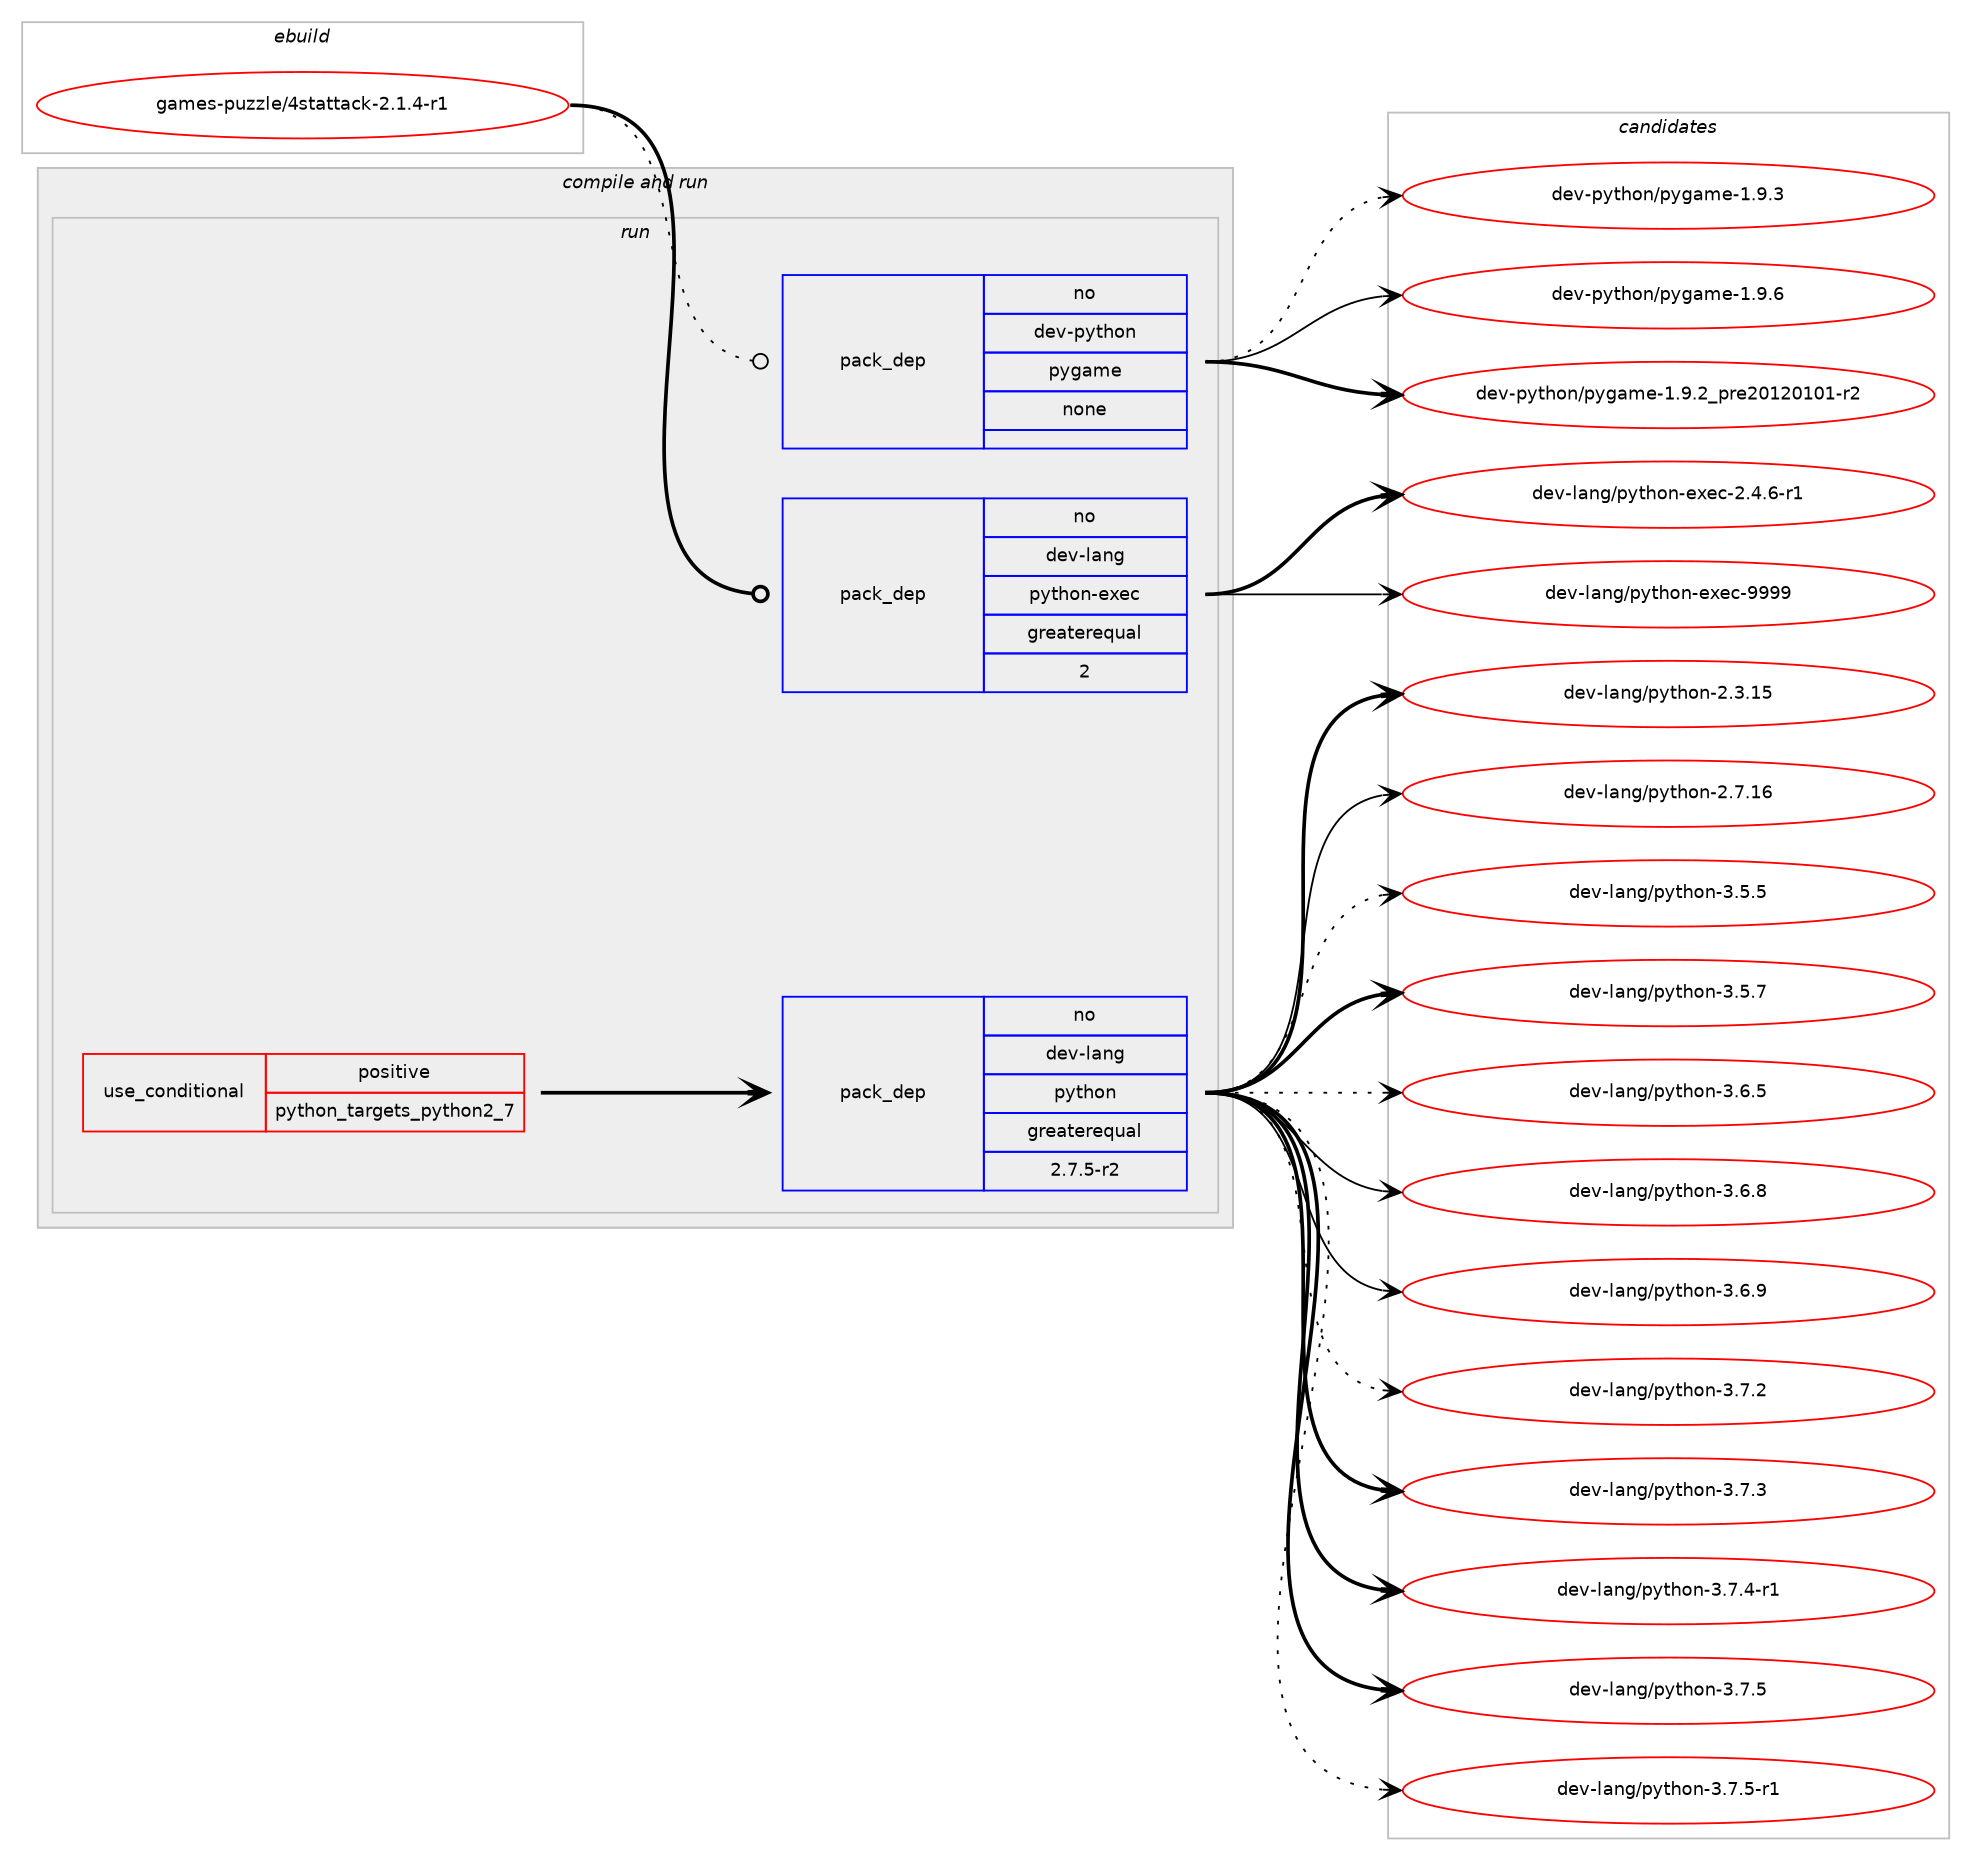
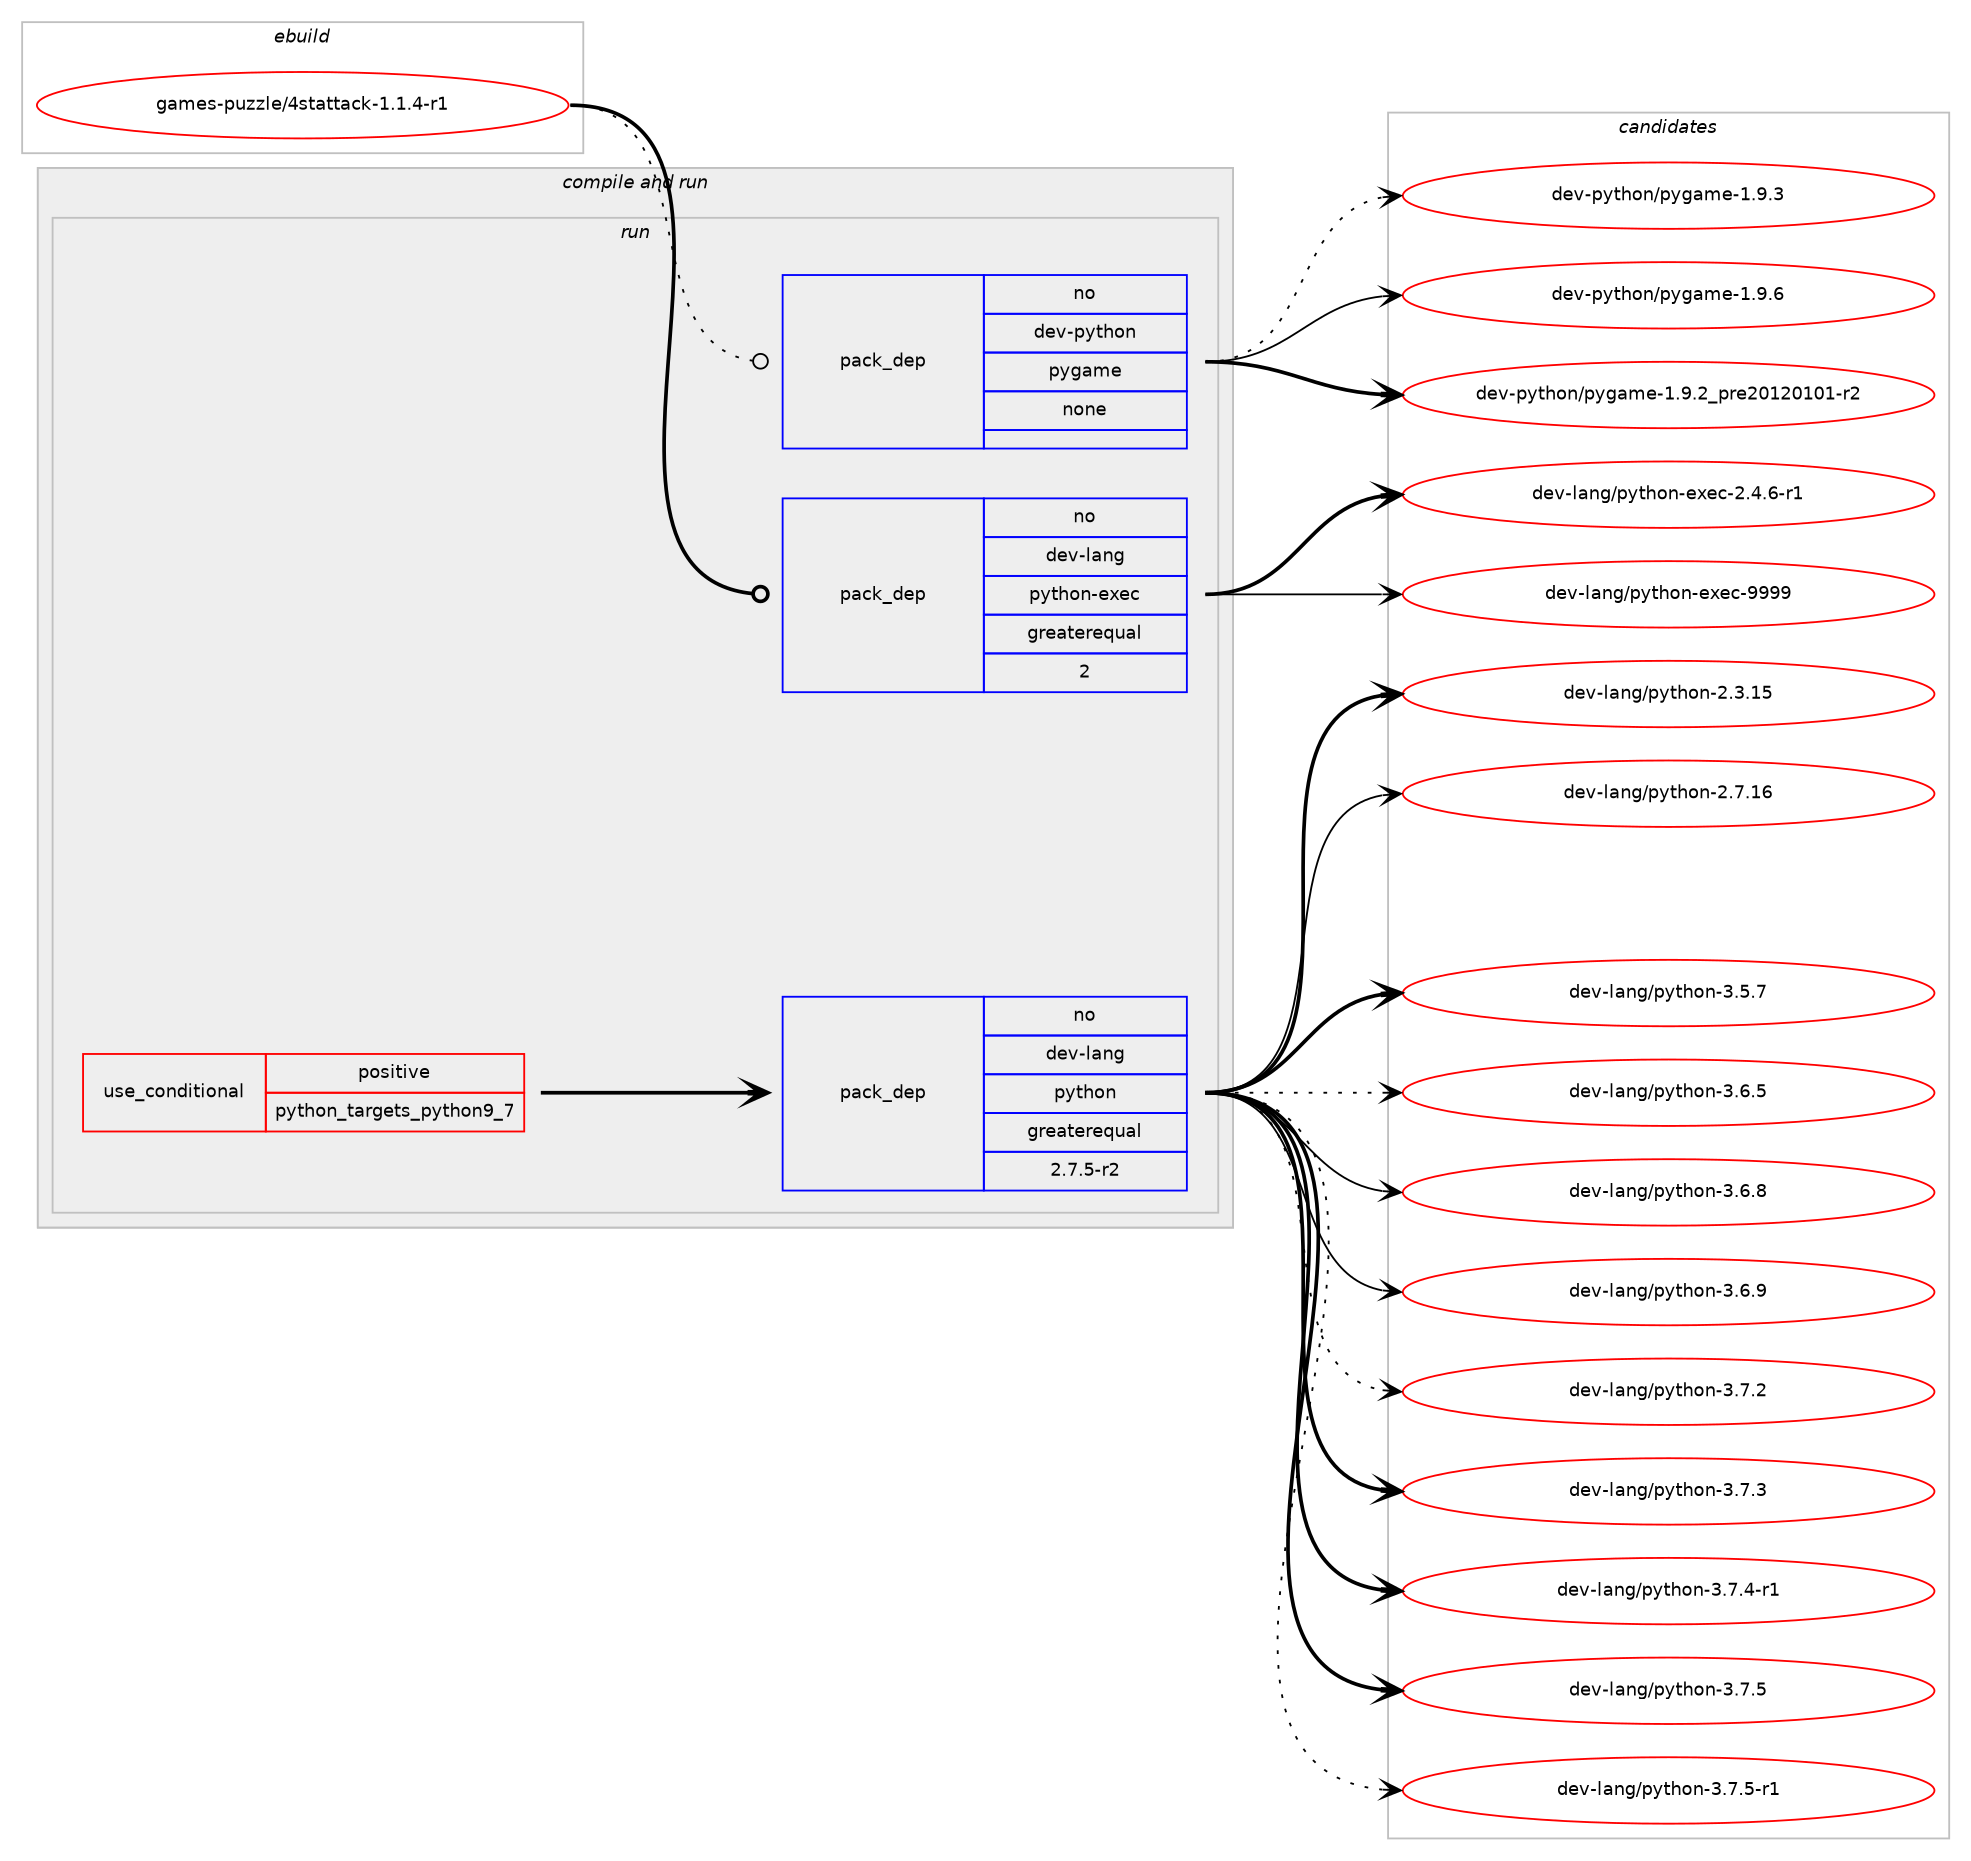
(303, 105) -> (303, 105)
(1669, 893) -> none
(395, 1111) -> (395, 1111)
